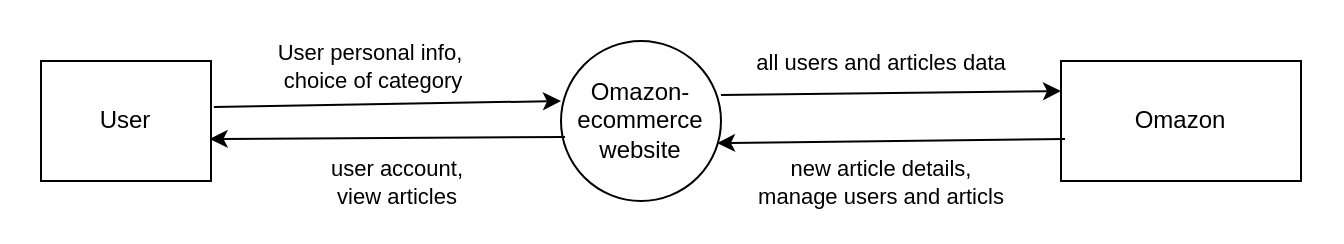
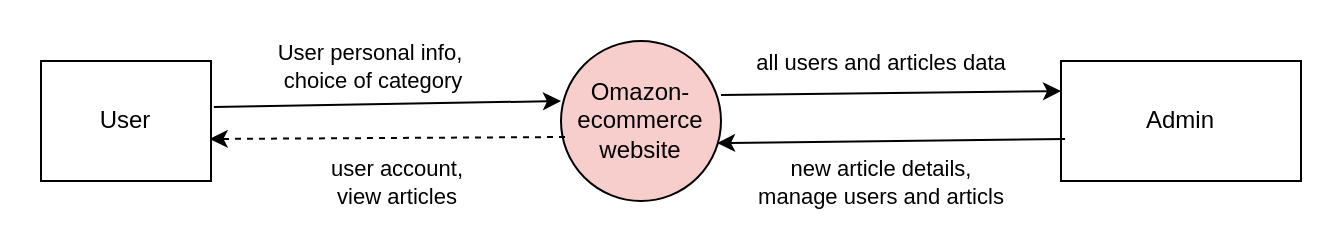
(641, 121) -> (641, 121)
(1181, 121) -> (1181, 121)
(395, 138) -> (395, 138)
